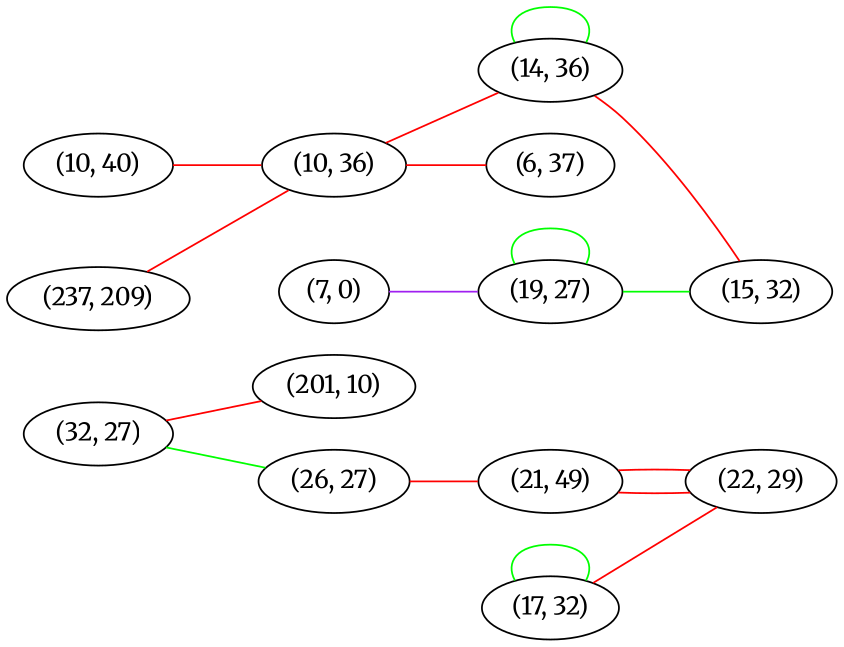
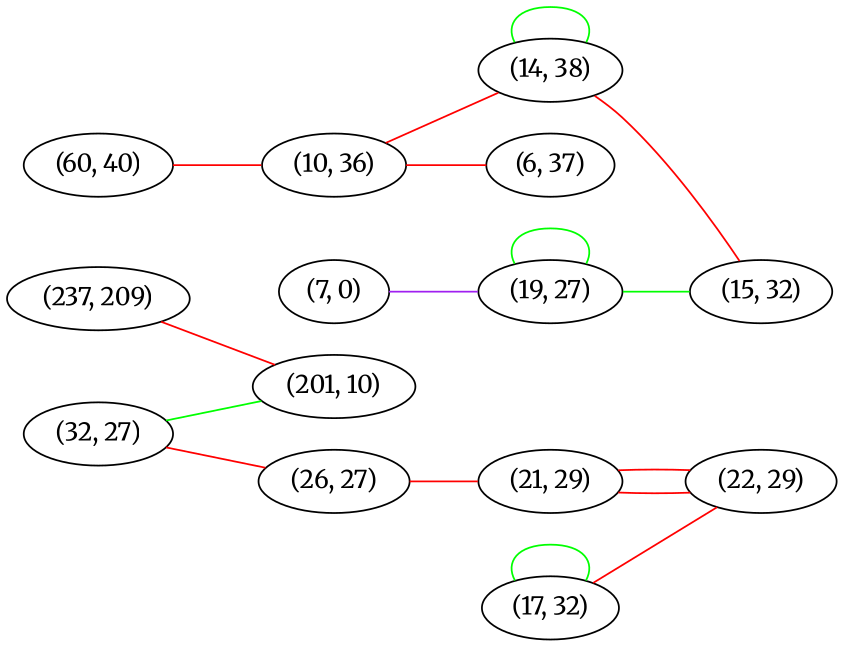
(550, 70) -> (550, 70)
(98, 165) -> (98, 165)
(218, 231) -> (218, 343)
(214, 411) -> (214, 411)
(216, 458) -> (216, 458)
(550, 481) -> (550, 481)
